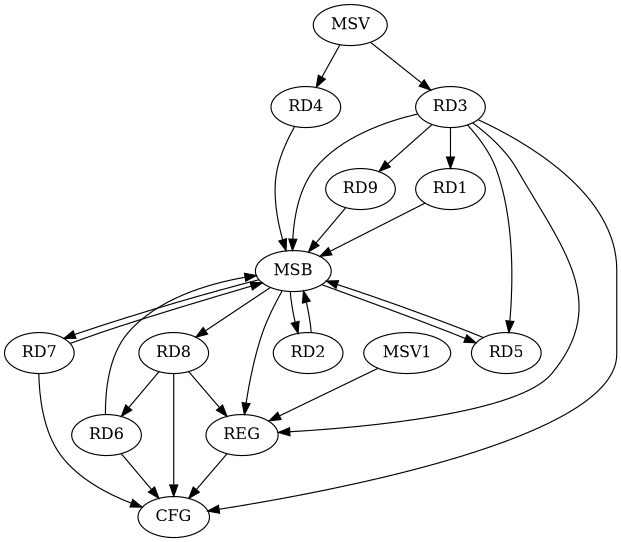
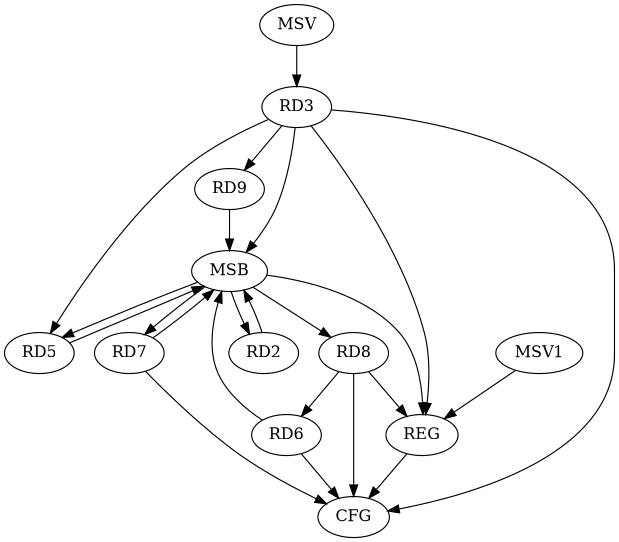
(306, 107) -> none
(450, 189) -> none
